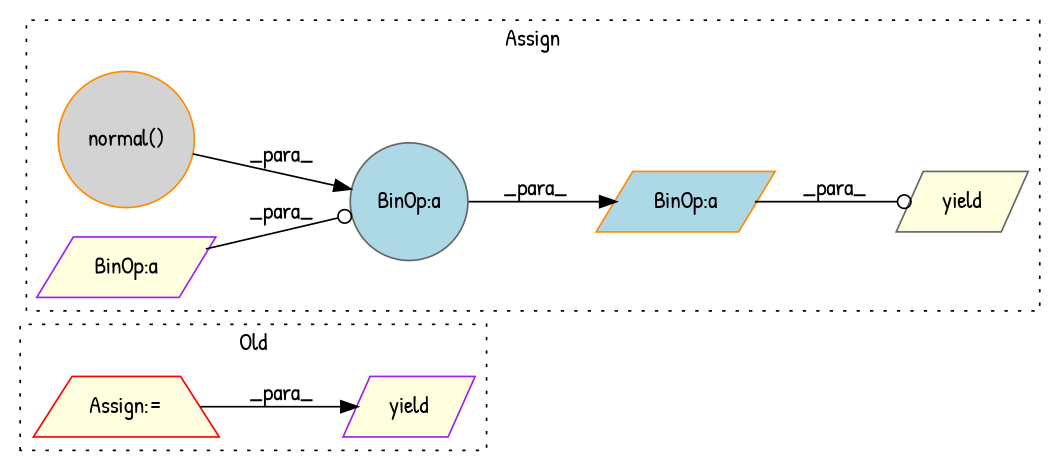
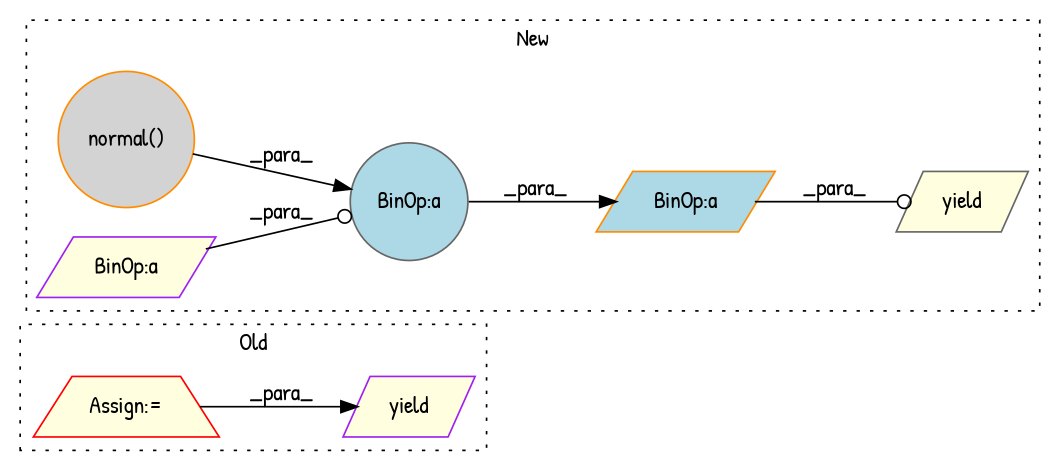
(533, 39) -> (533, 39)
